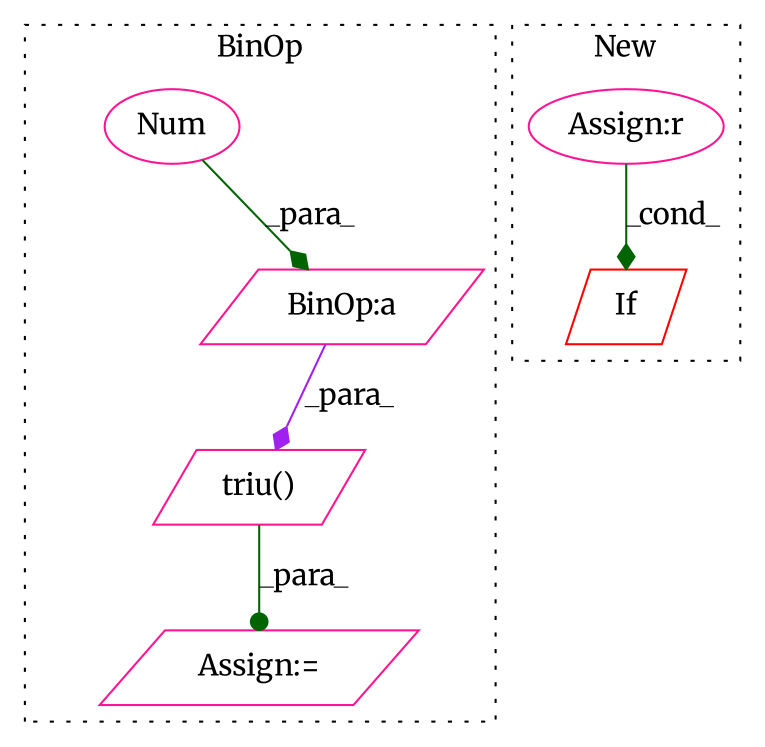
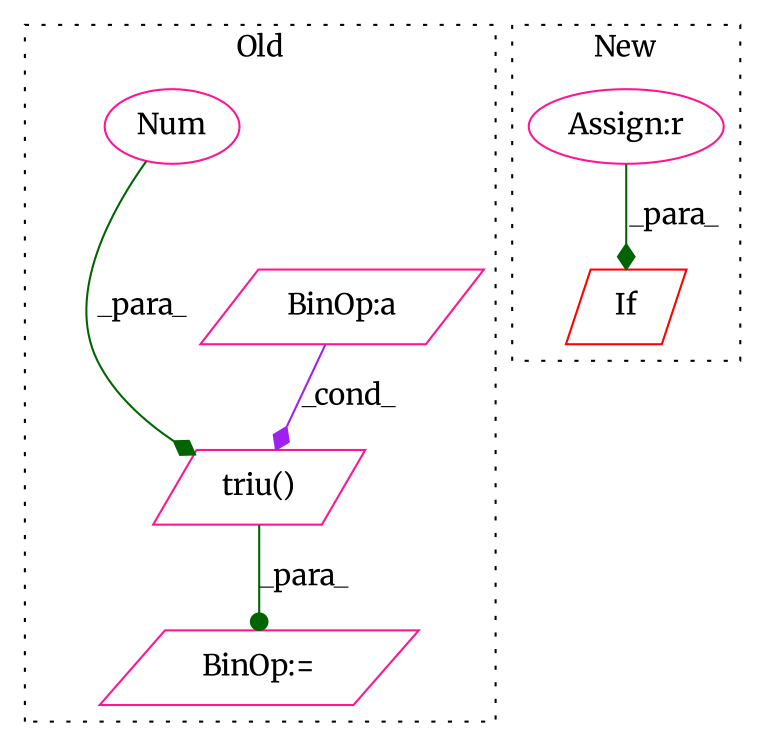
(260, 49) -> (260, 49)
(246, 205) -> (87, 311)
(674, 217) -> (674, 217)
(349, 397) -> (349, 397)
(259, 668) -> (259, 668)
